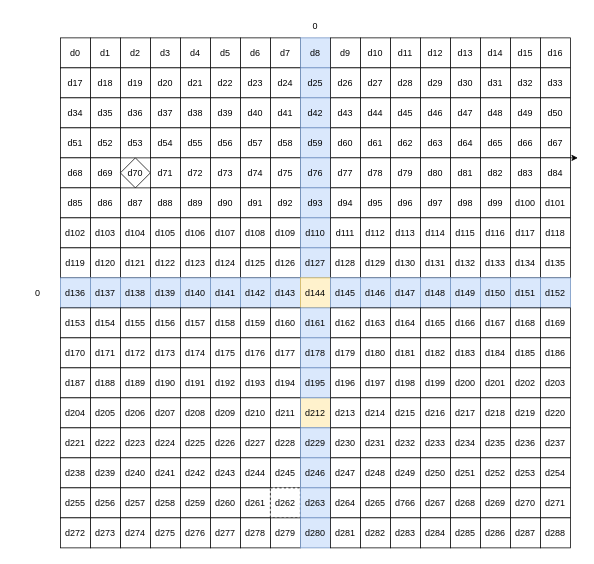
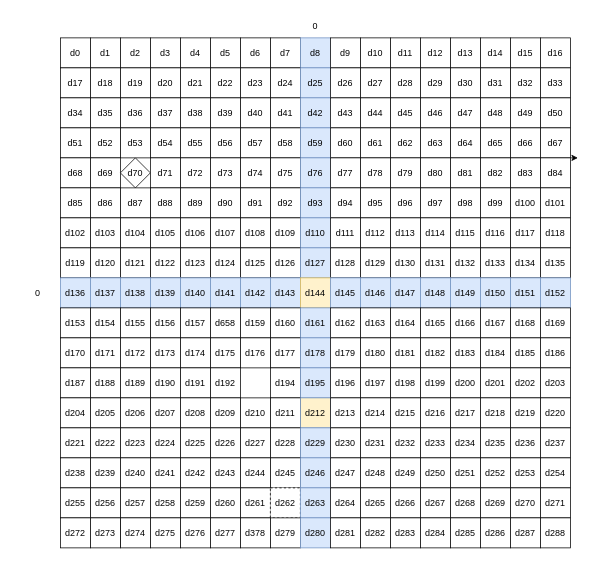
(225, 323) -> (225, 323)
(255, 383) -> none
(405, 503) -> (405, 503)
(255, 533) -> (255, 533)
